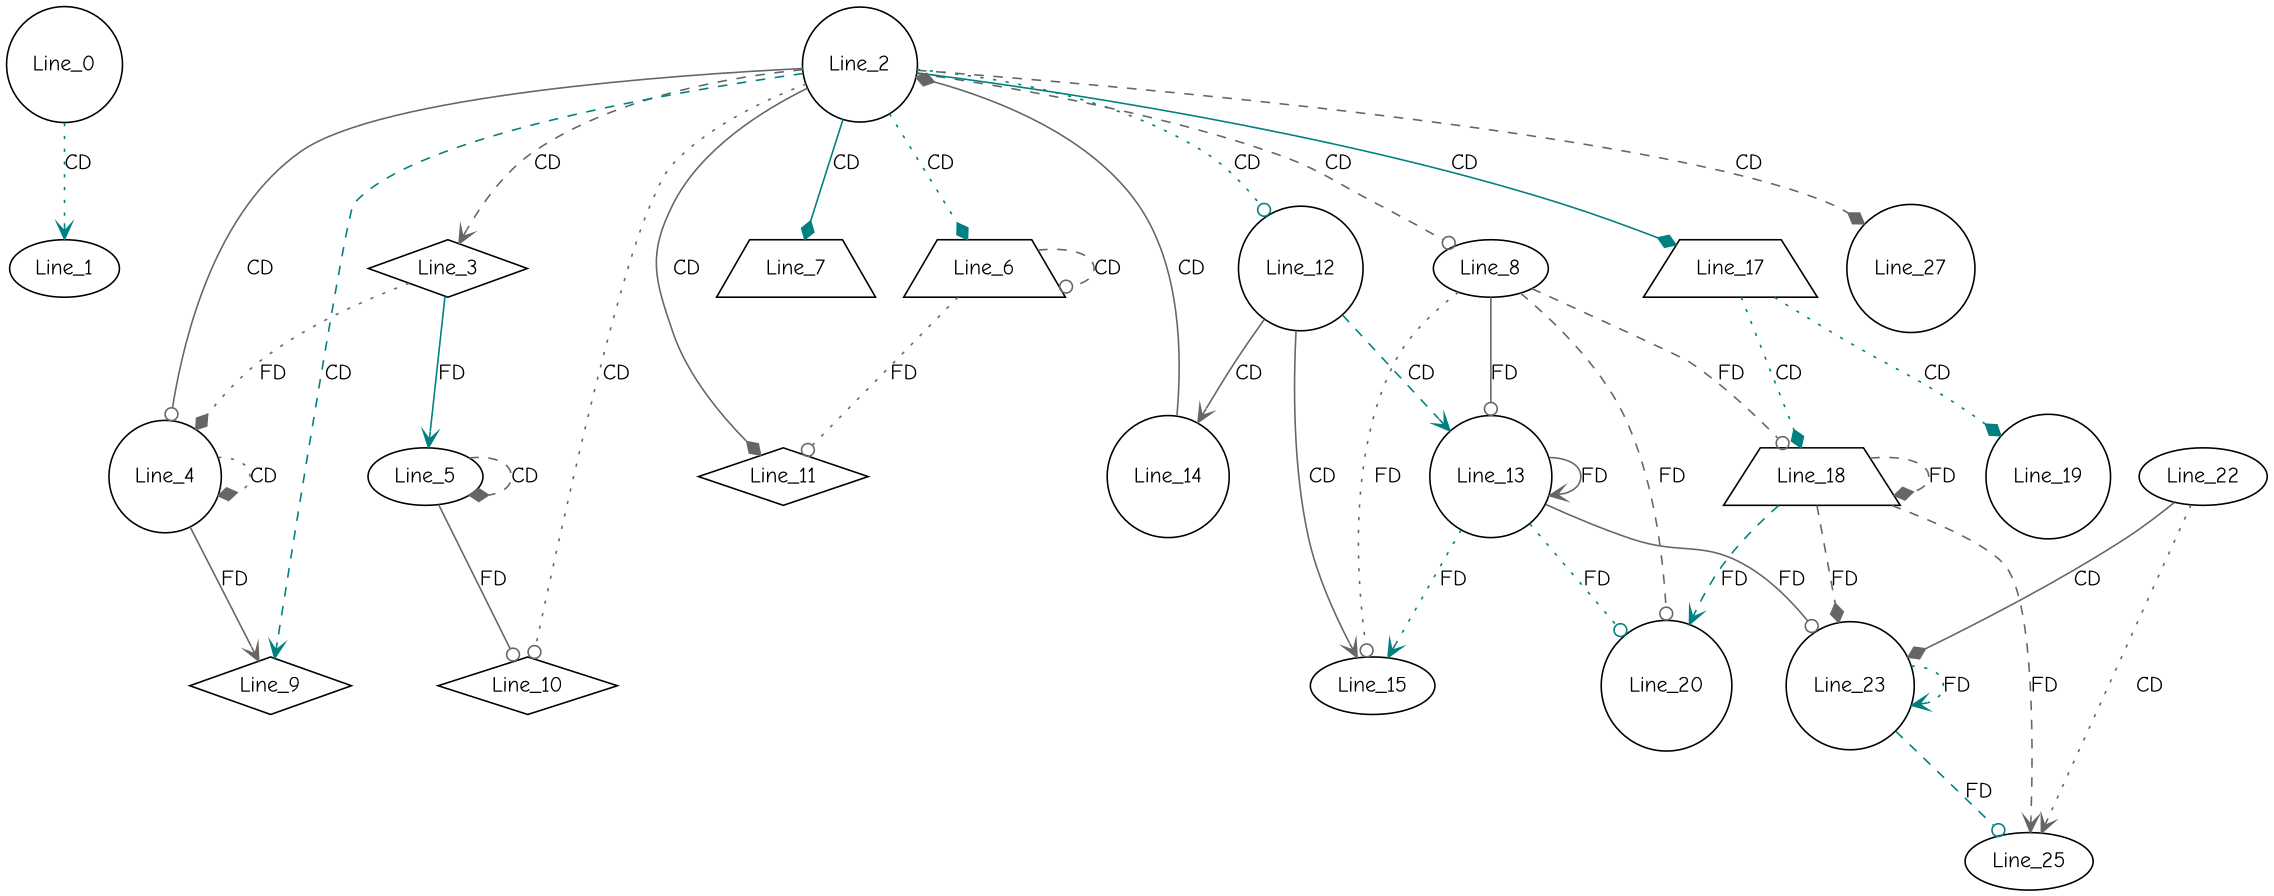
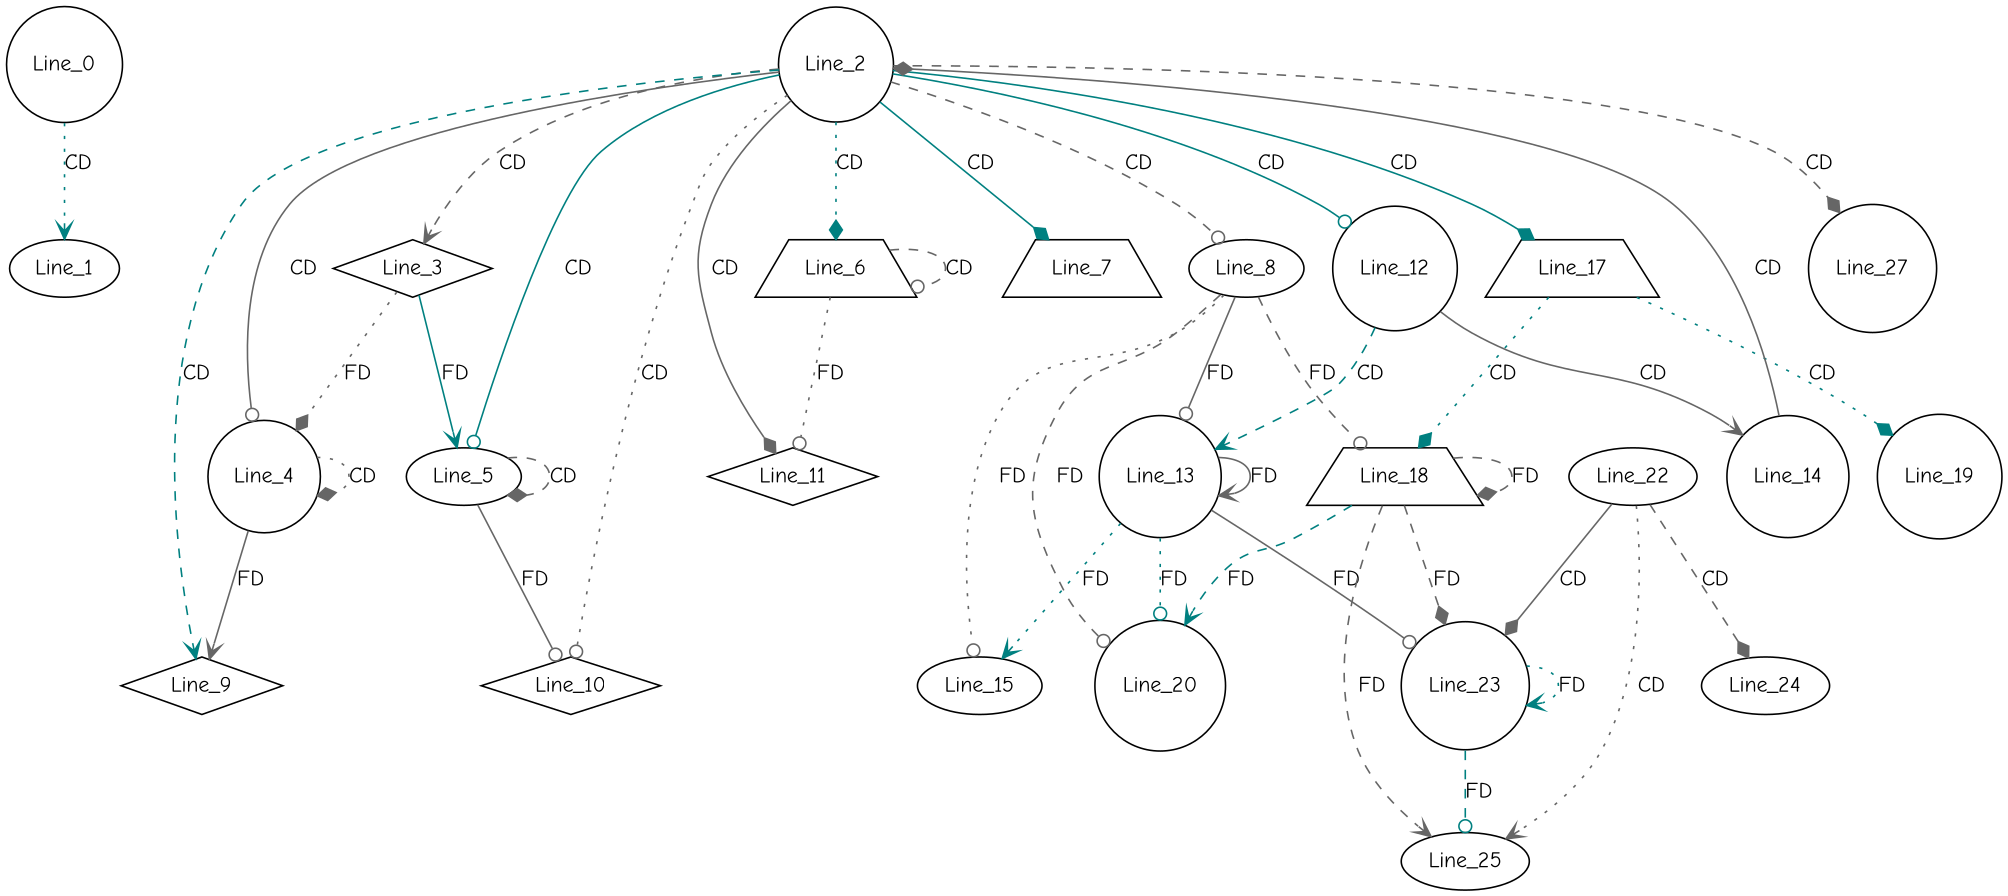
(1172, 134) -> (1123, 126)
none -> (567, 199)
(1301, 491) -> none
none -> (1766, 686)
